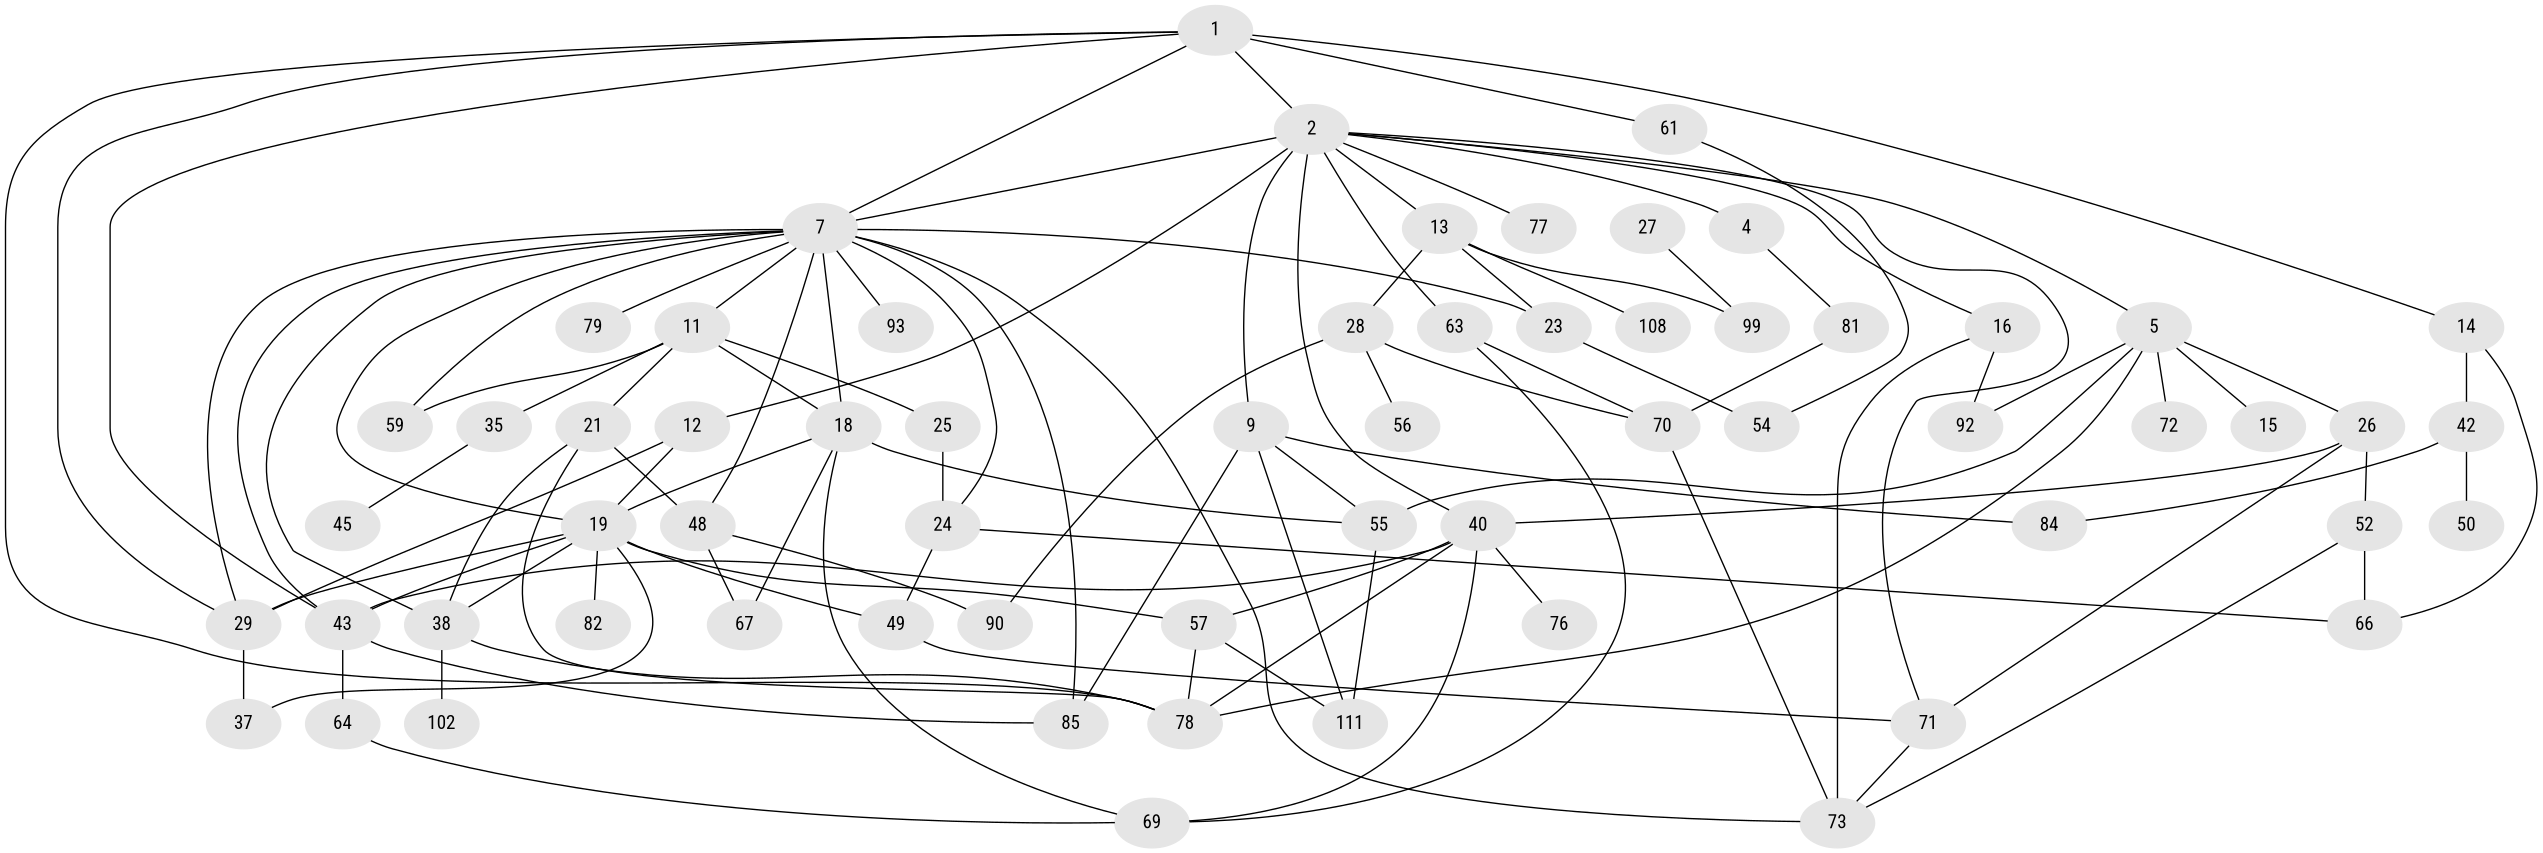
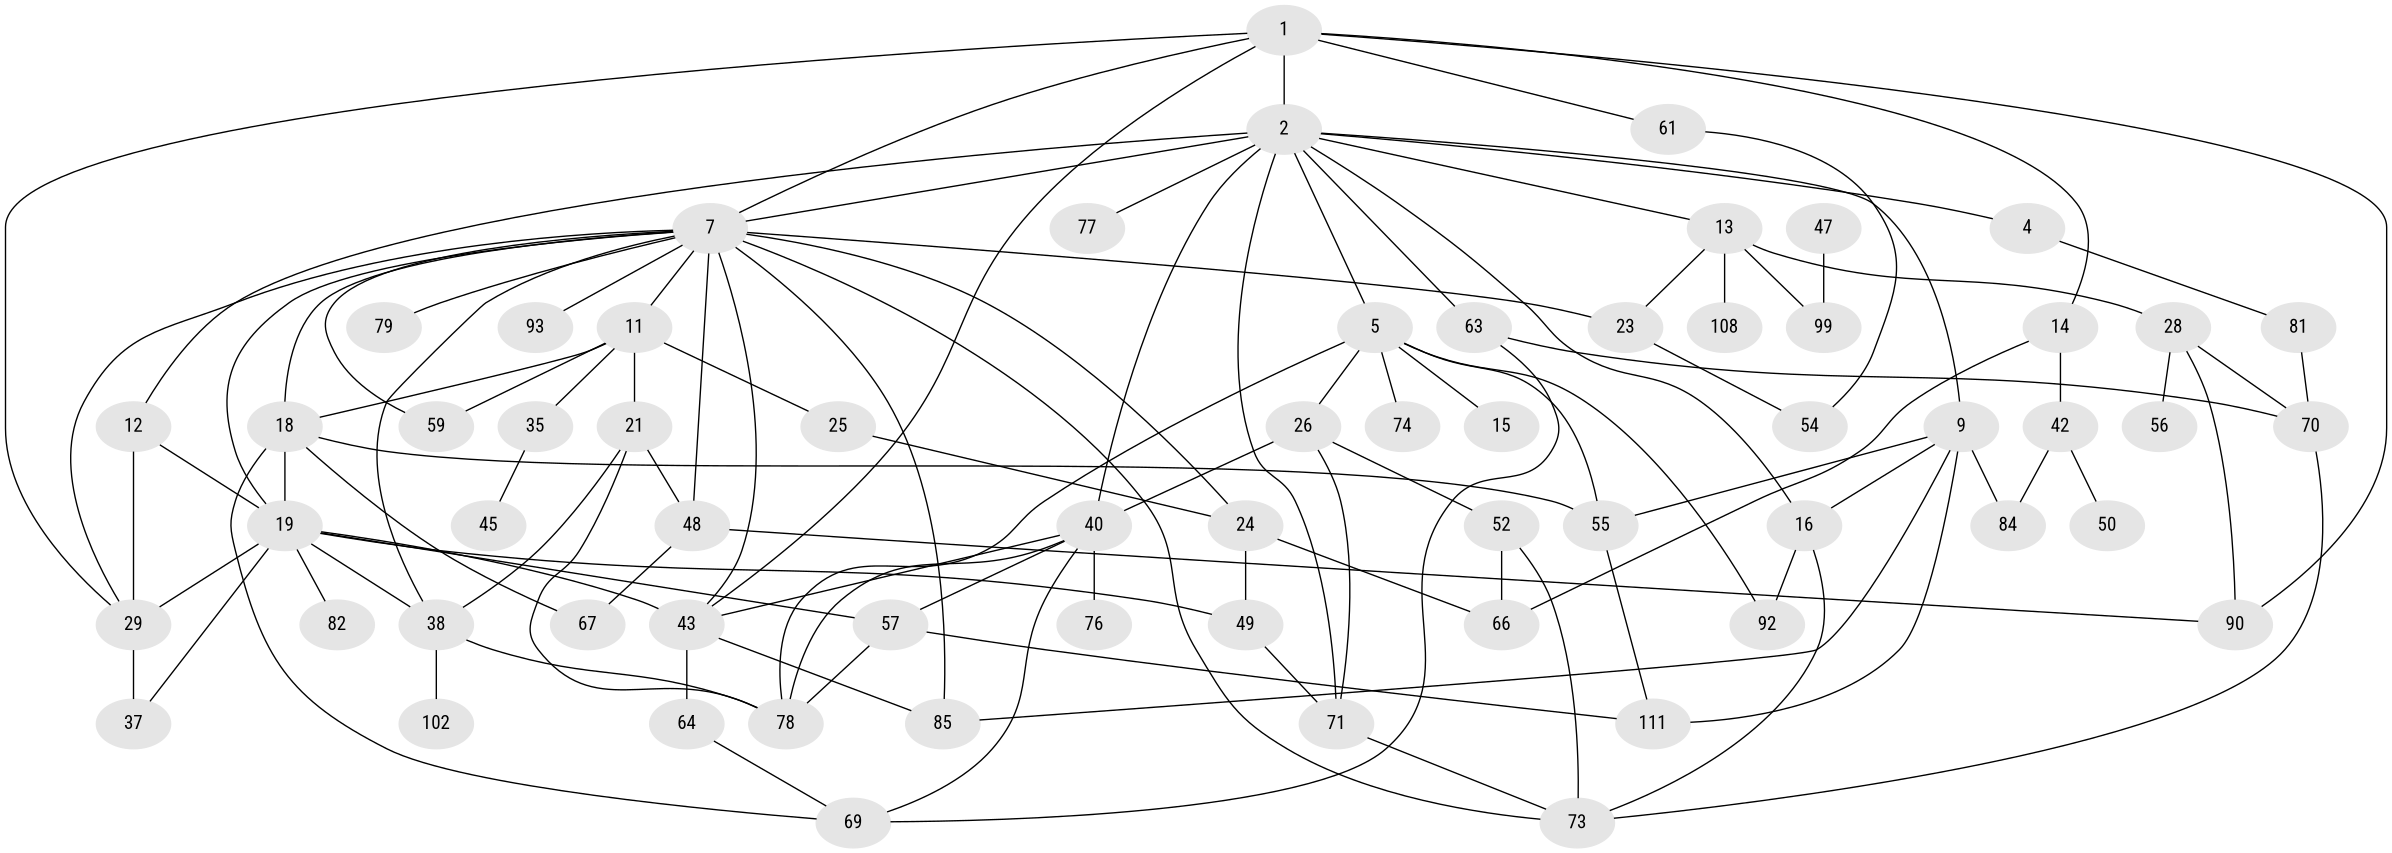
(1648, 228) -> (1824, 228)
(6, 358) -> (2078, 118)
(2169, 427) -> (1403, 427)
none -> (1883, 476)
